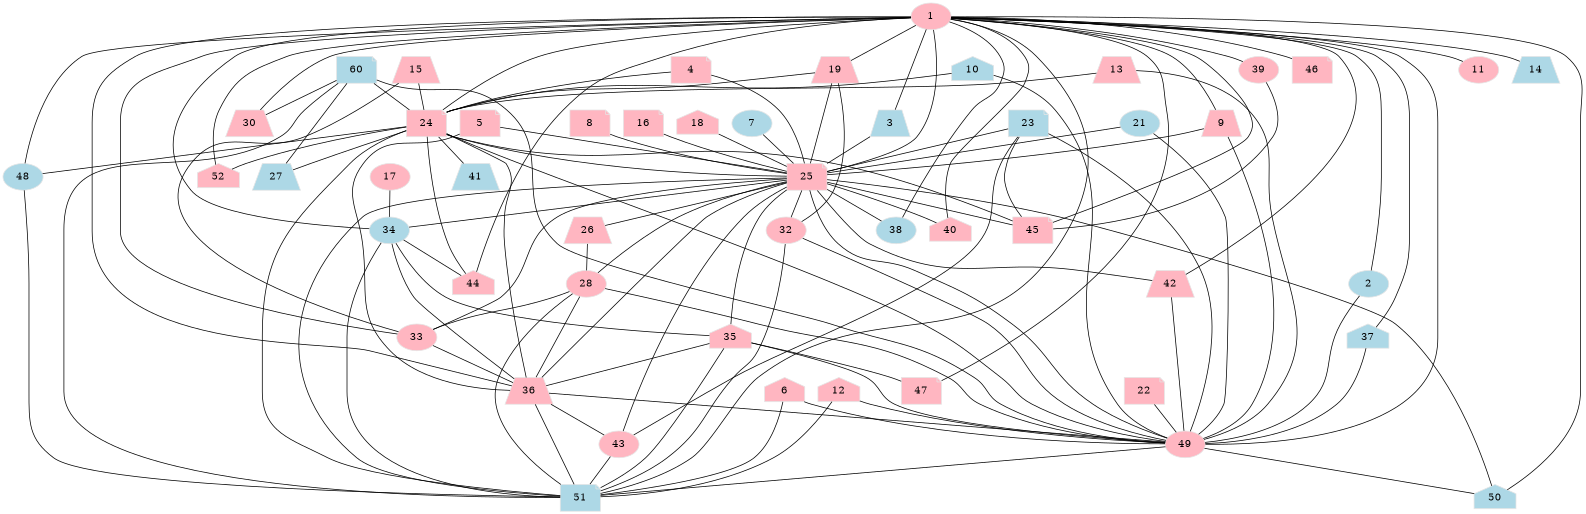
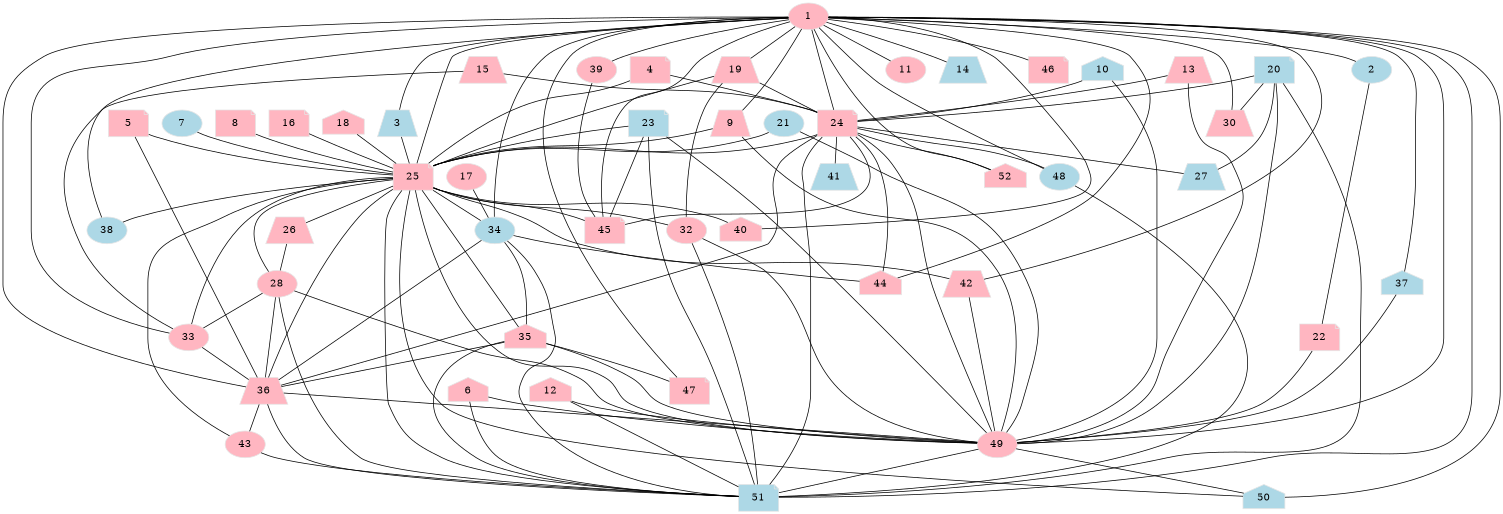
(357, 70) -> (1274, 70)
(861, 318) -> (687, 314)
(1312, 401) -> (1348, 192)
